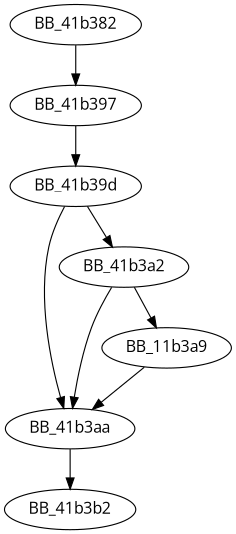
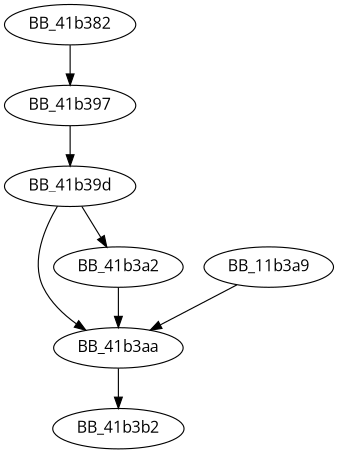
(143, 303) -> none
